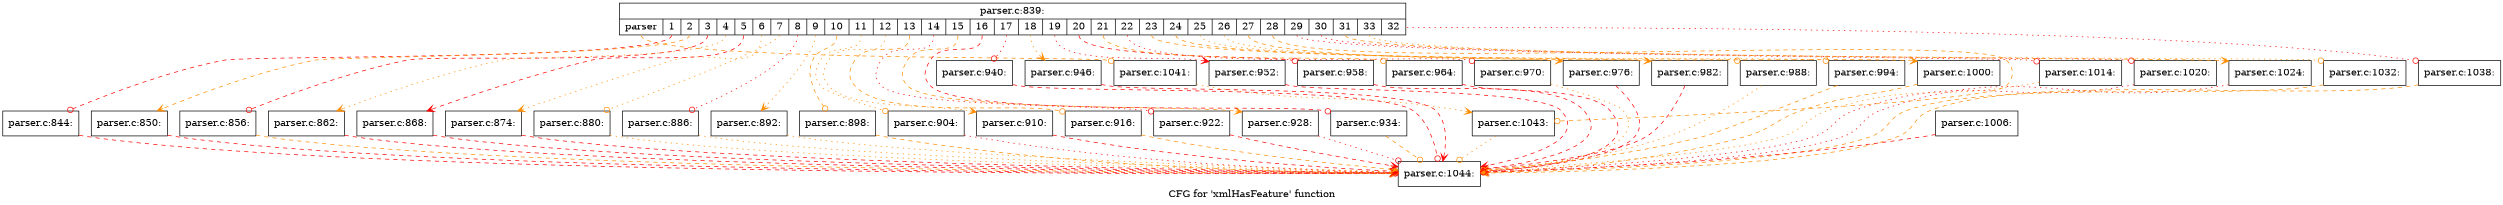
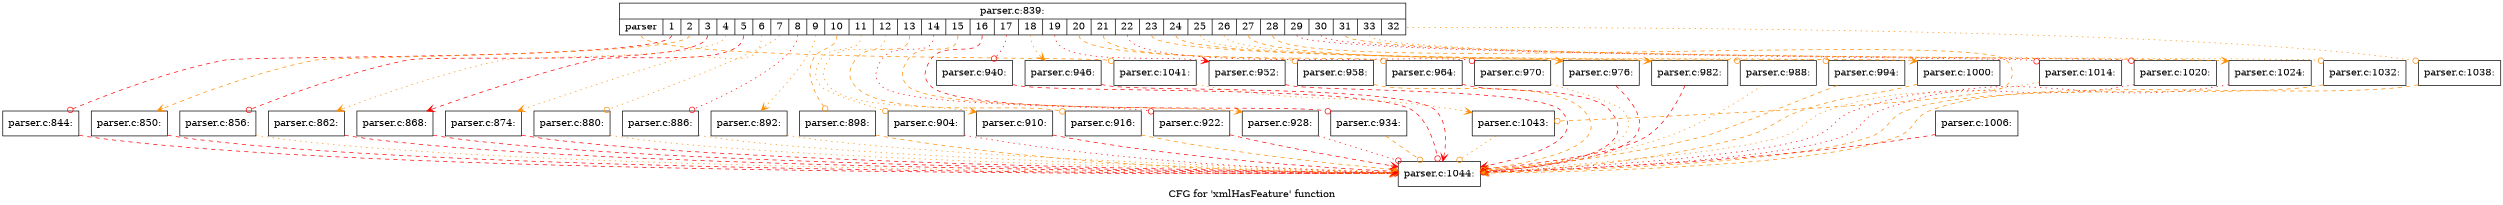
(1910, 32) -> (1910, 32)
(1184, 55) -> (1184, 55)
(1565, 99) -> (1565, 99)
(823, 167) -> (823, 167)
